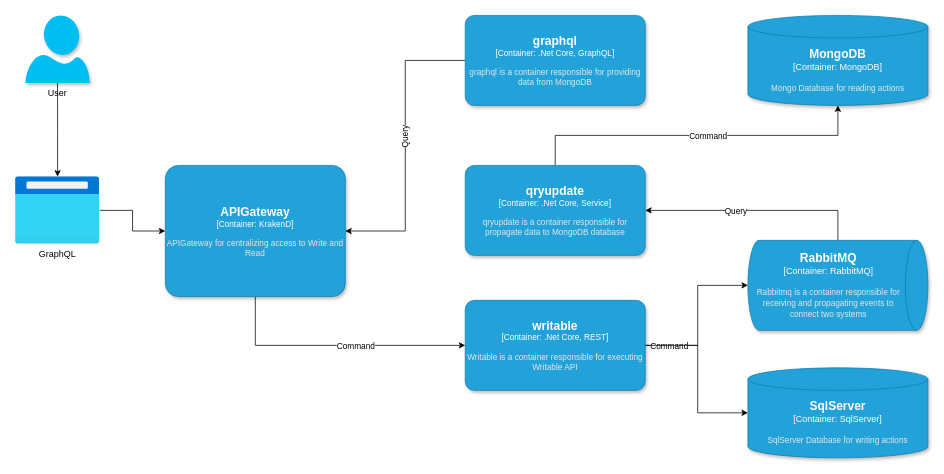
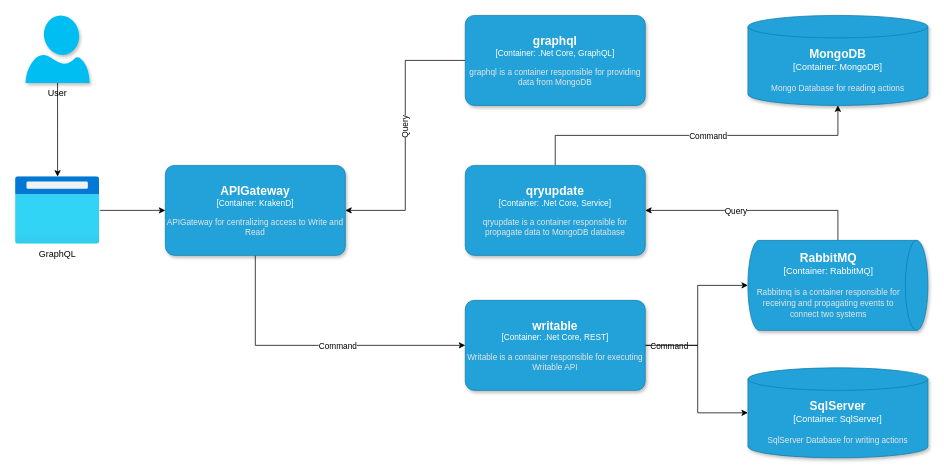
(255, 231) -> (255, 210)
